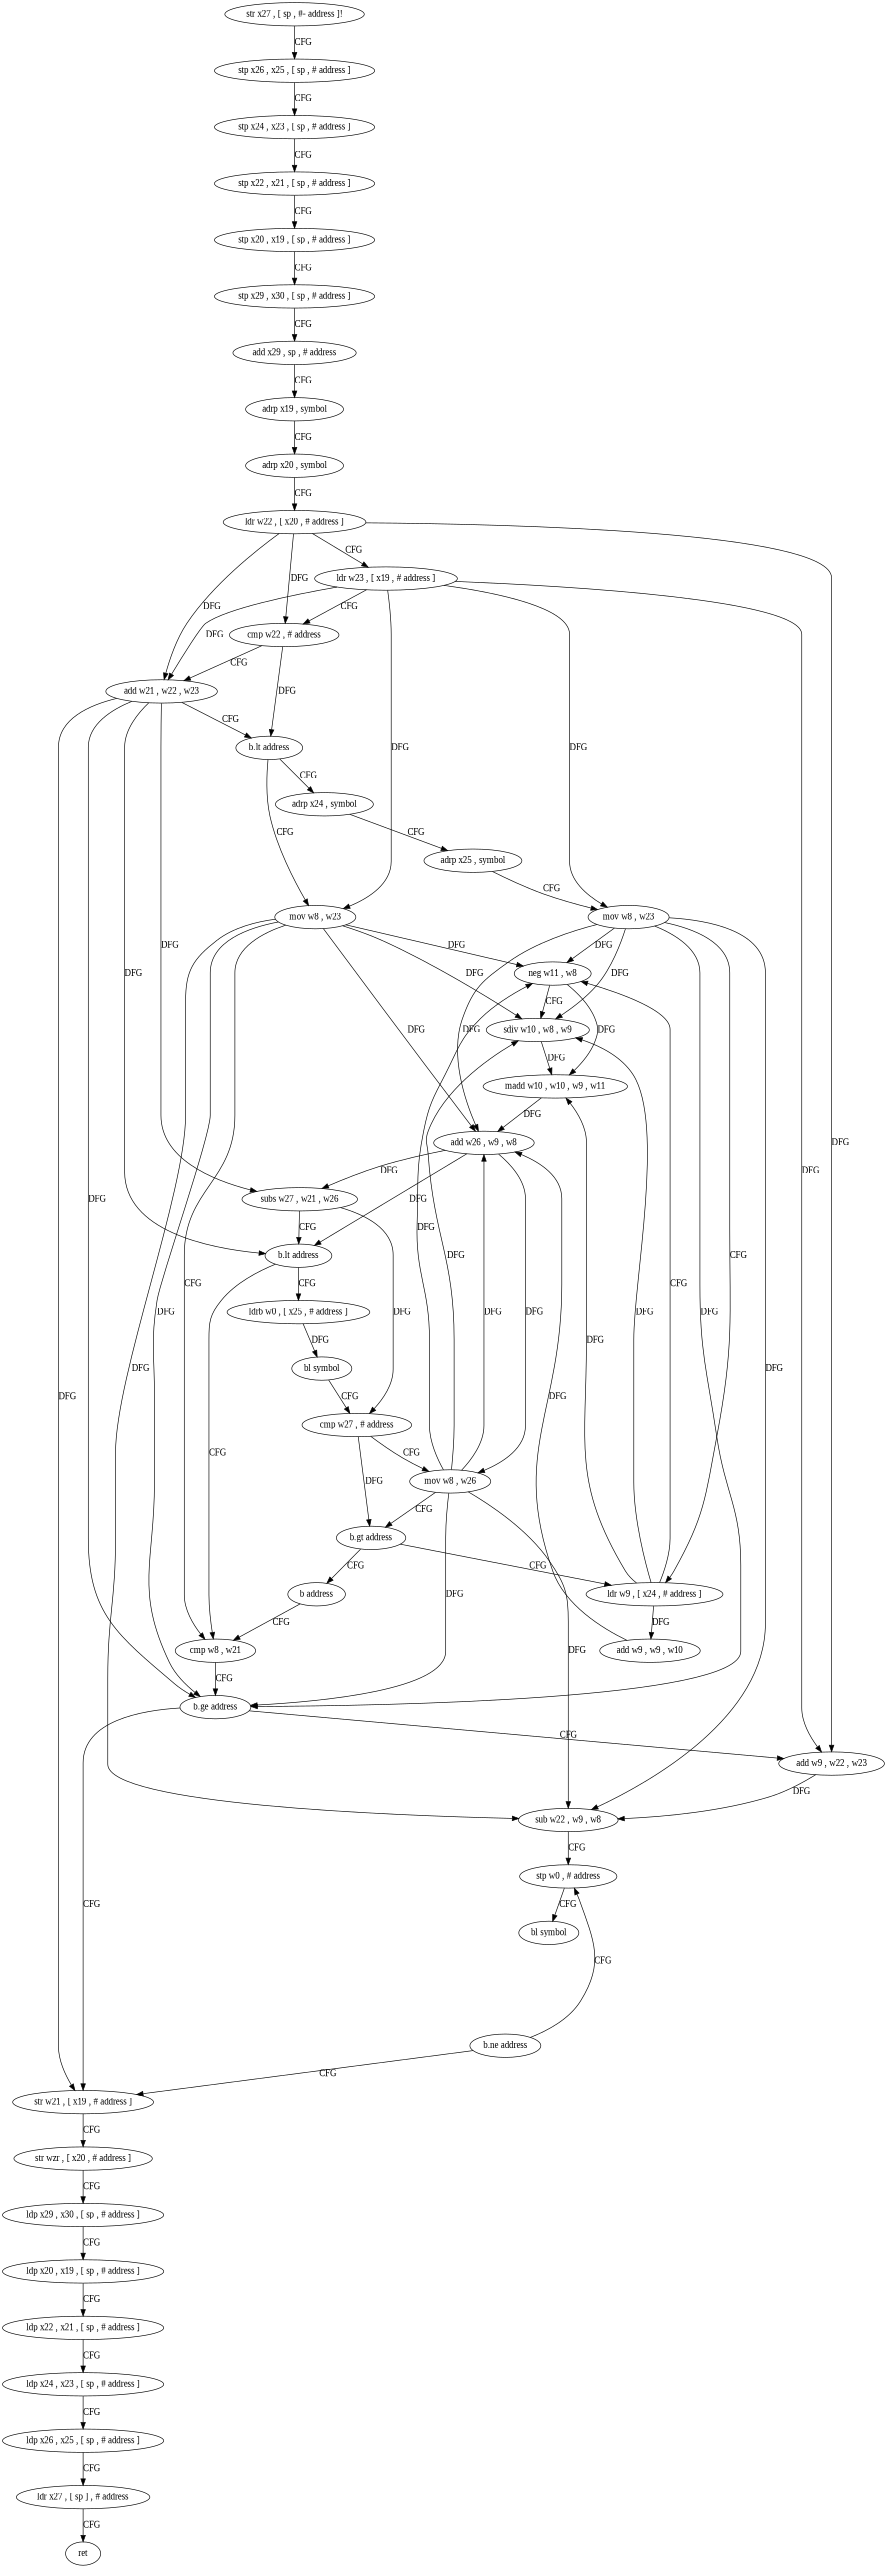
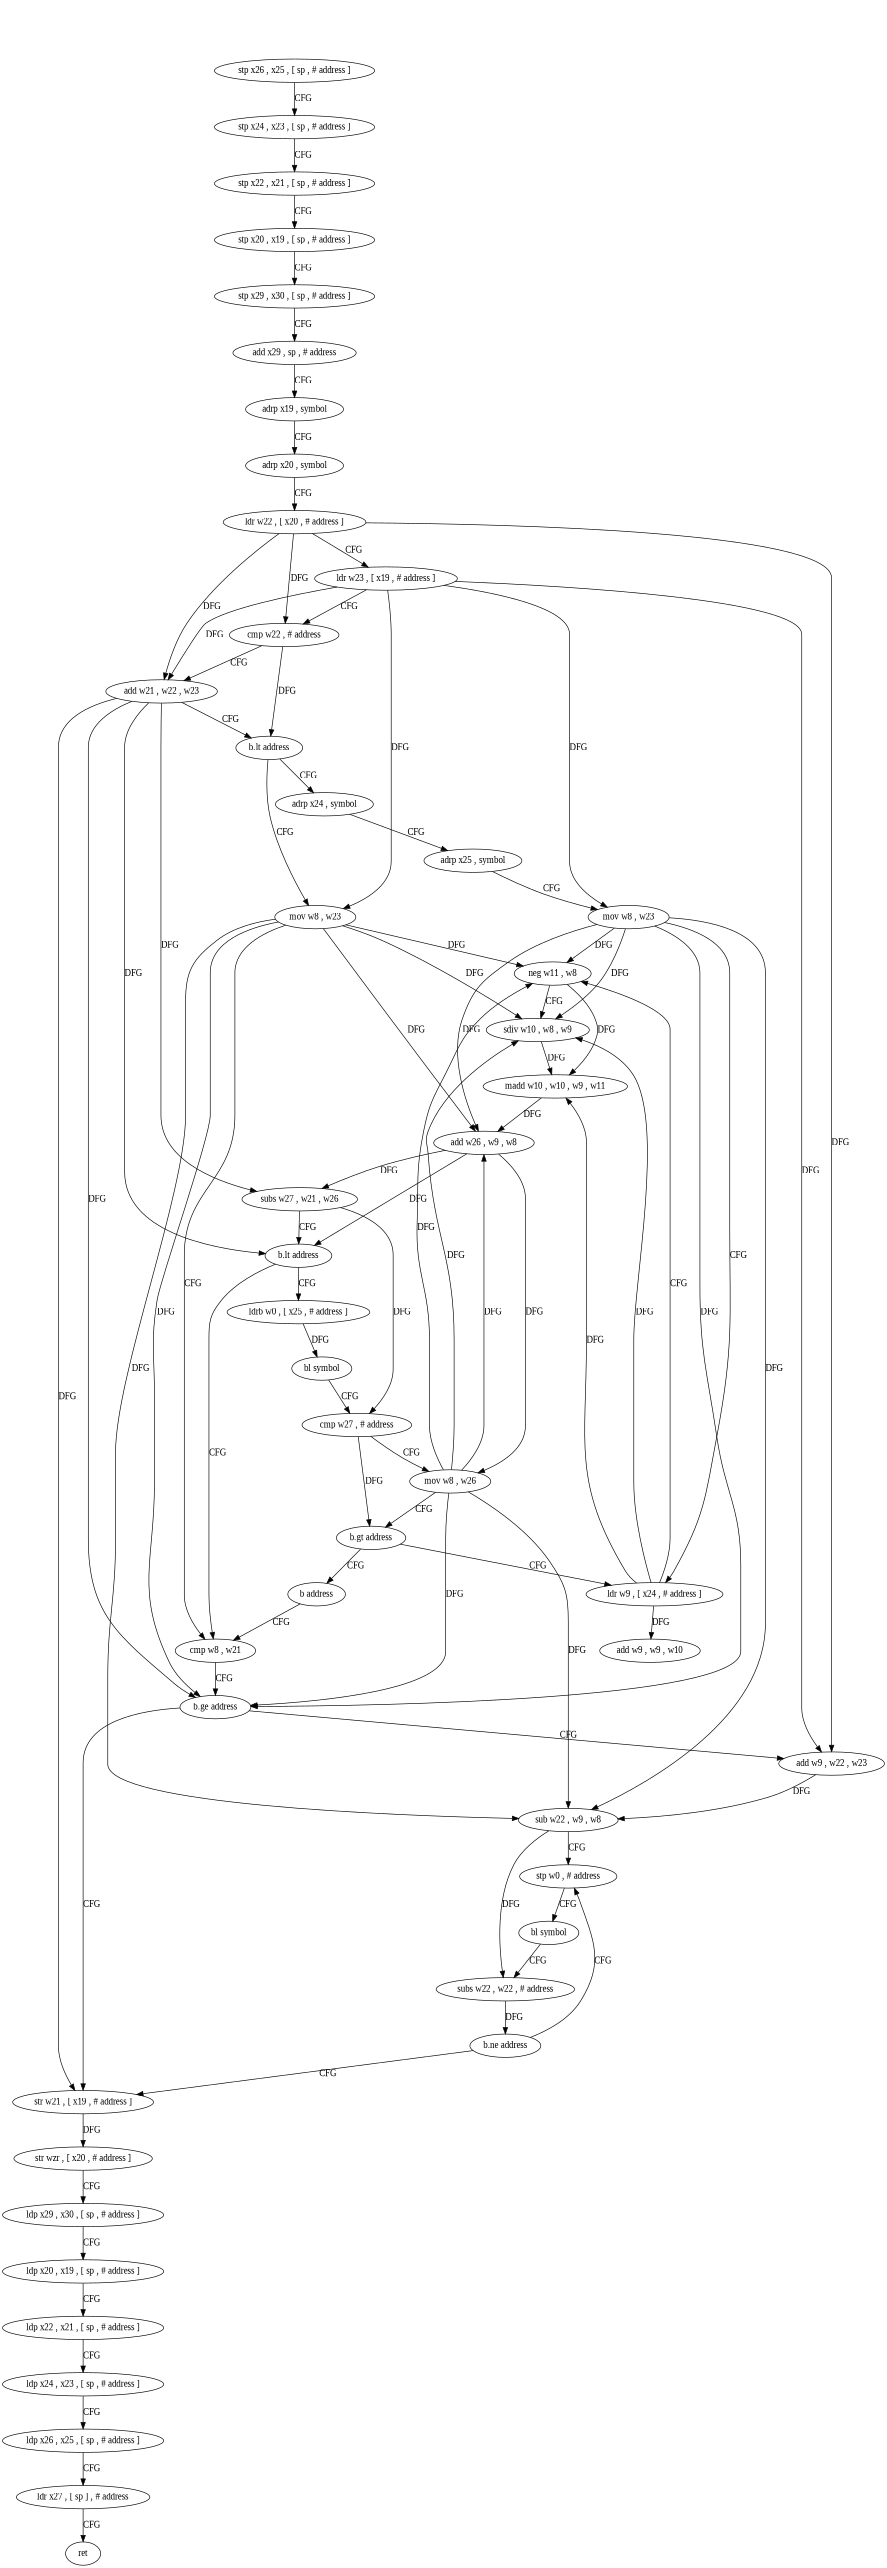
(295, 14) -> none
(547, 1406) -> none
none -> (505, 1989)
(92, 2130) -> (92, 2130)
